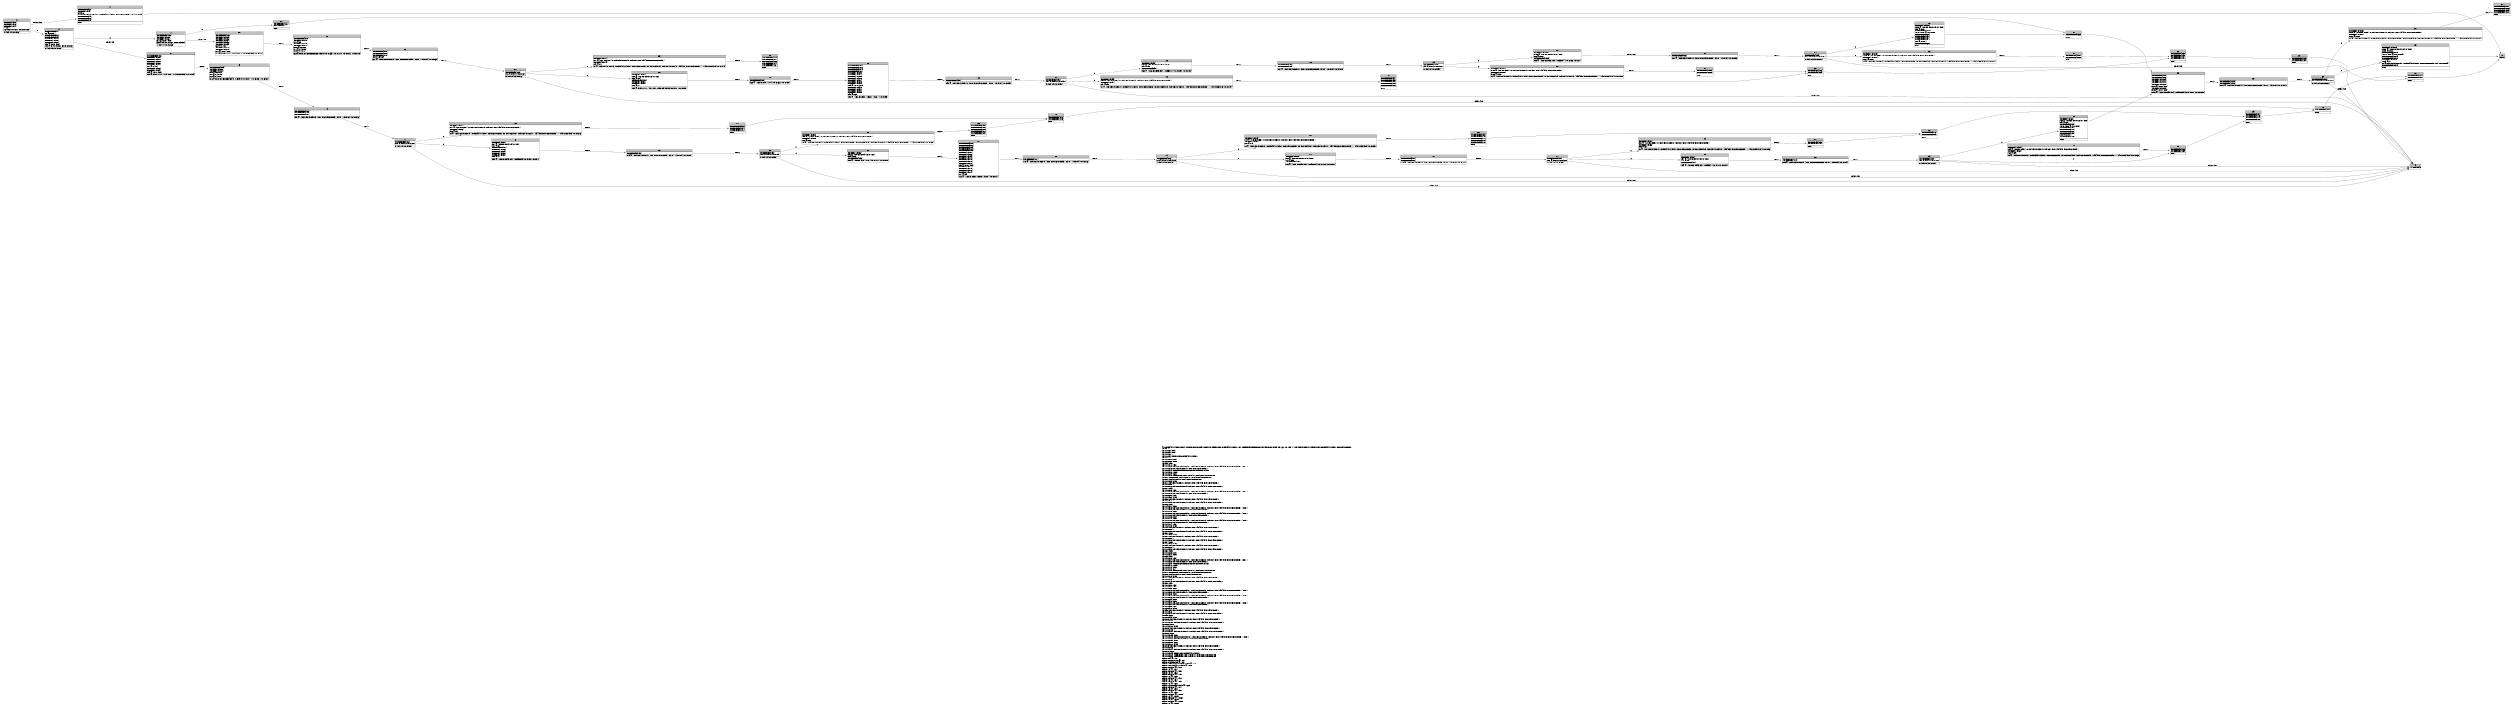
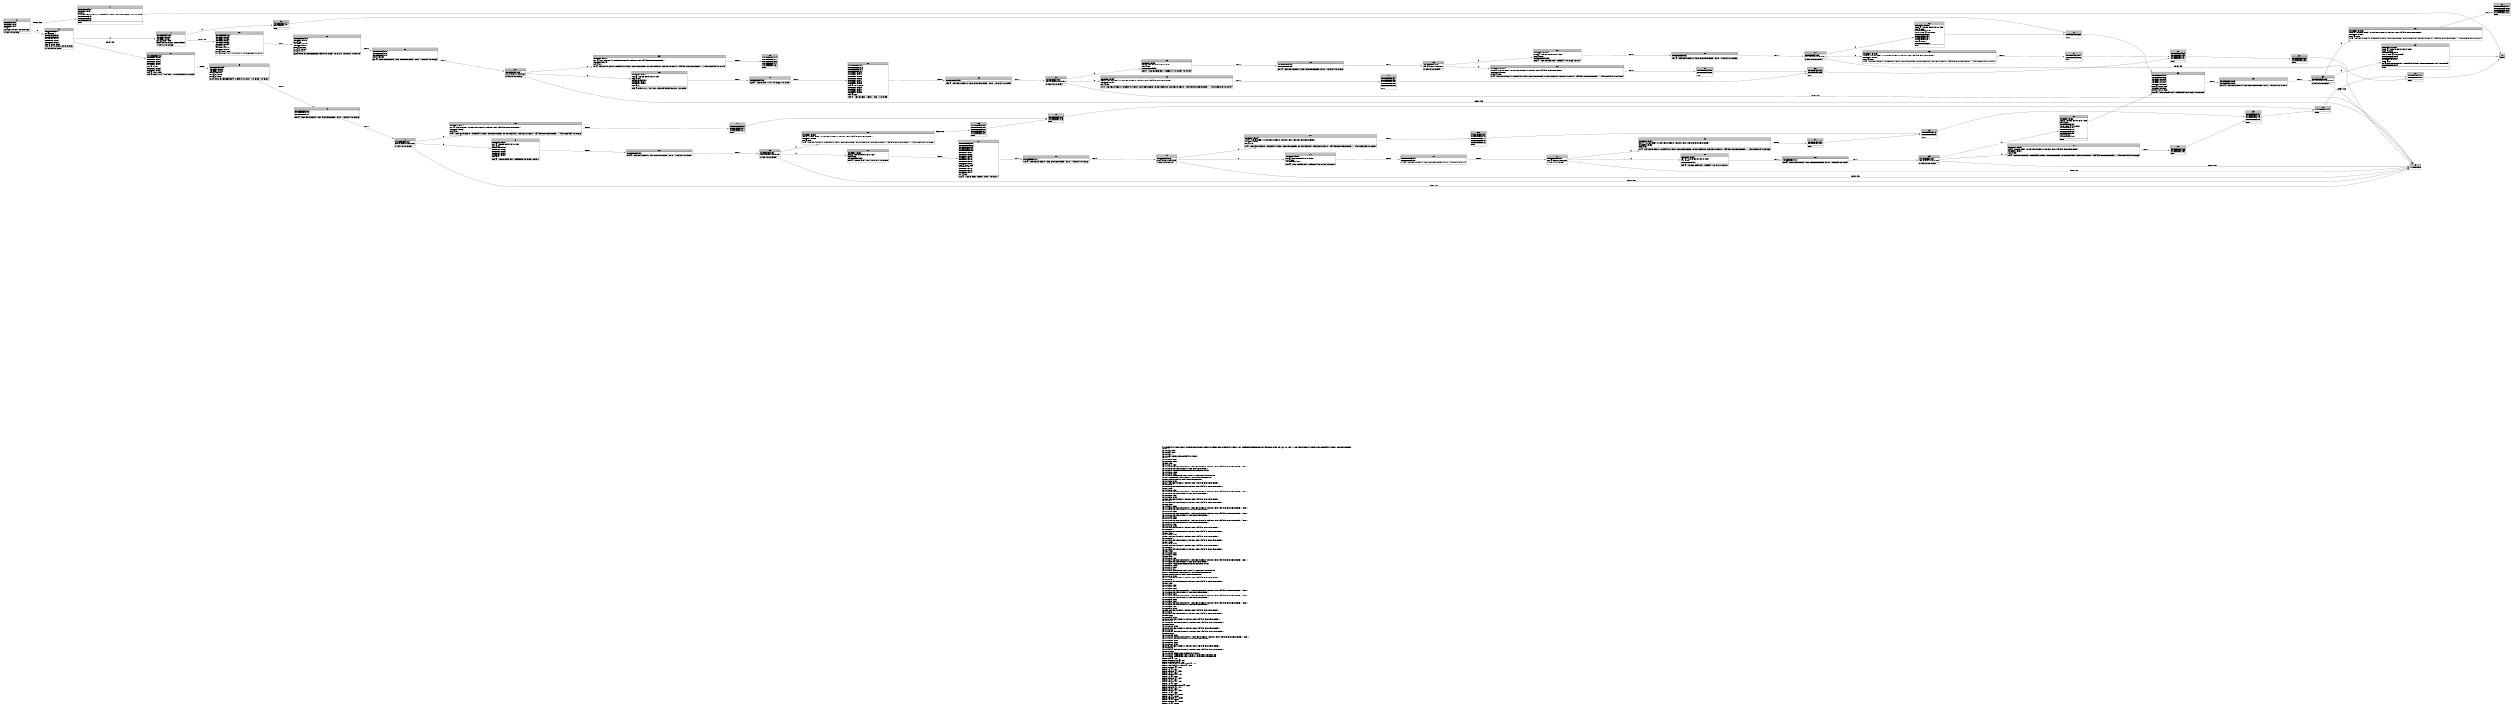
(1631, 55) -> (1631, 55)
(940, 131) -> (940, 131)
(2055, 163) -> (1973, 157)
